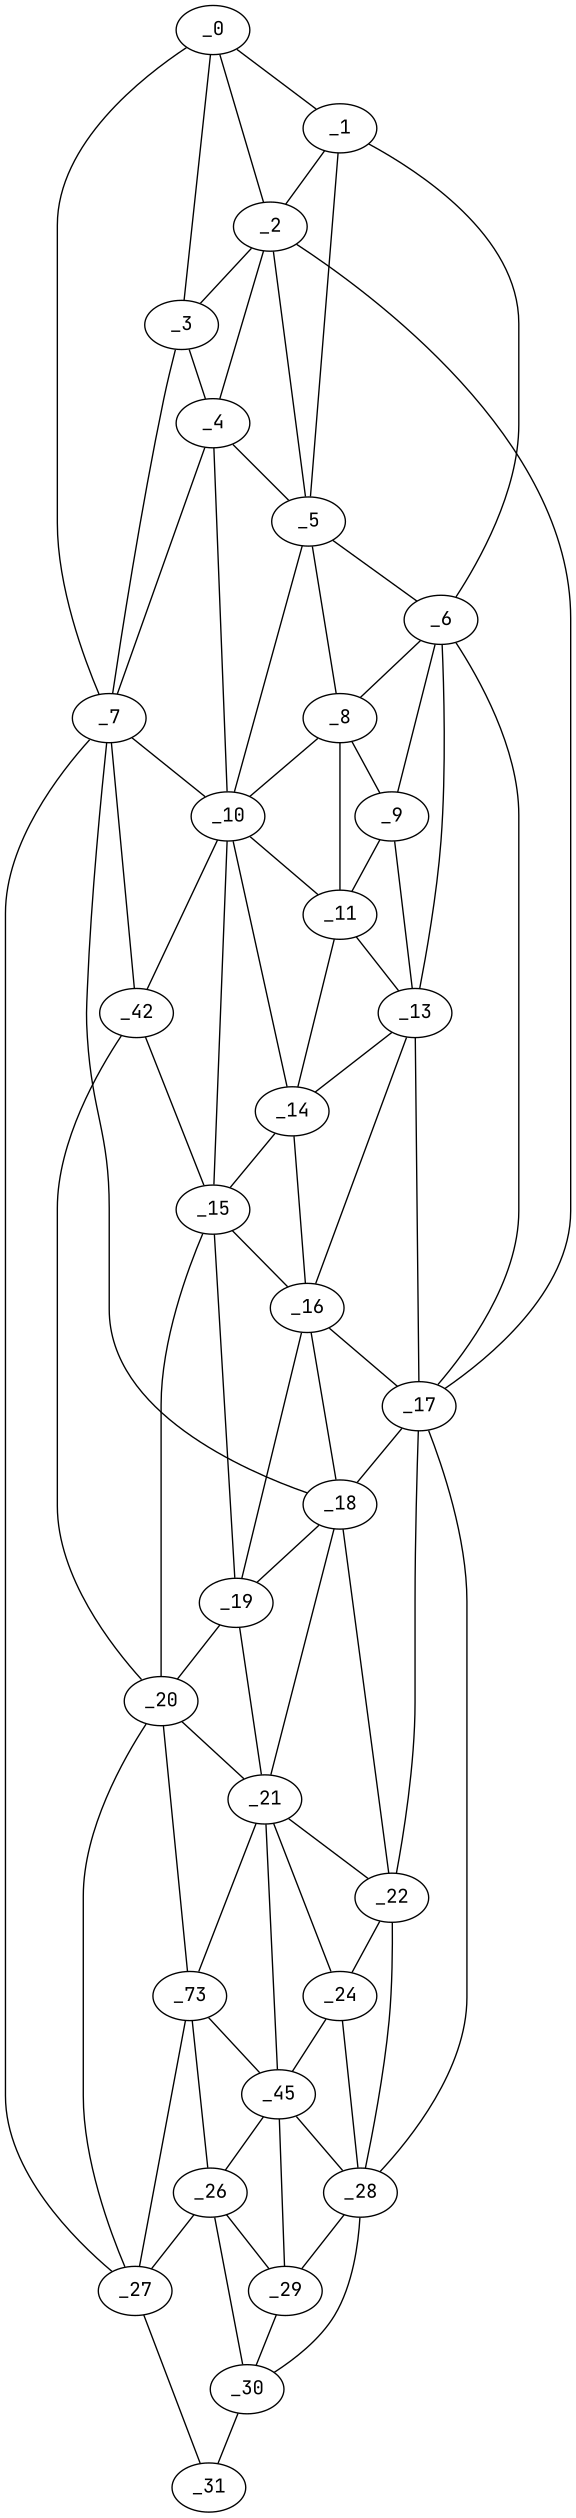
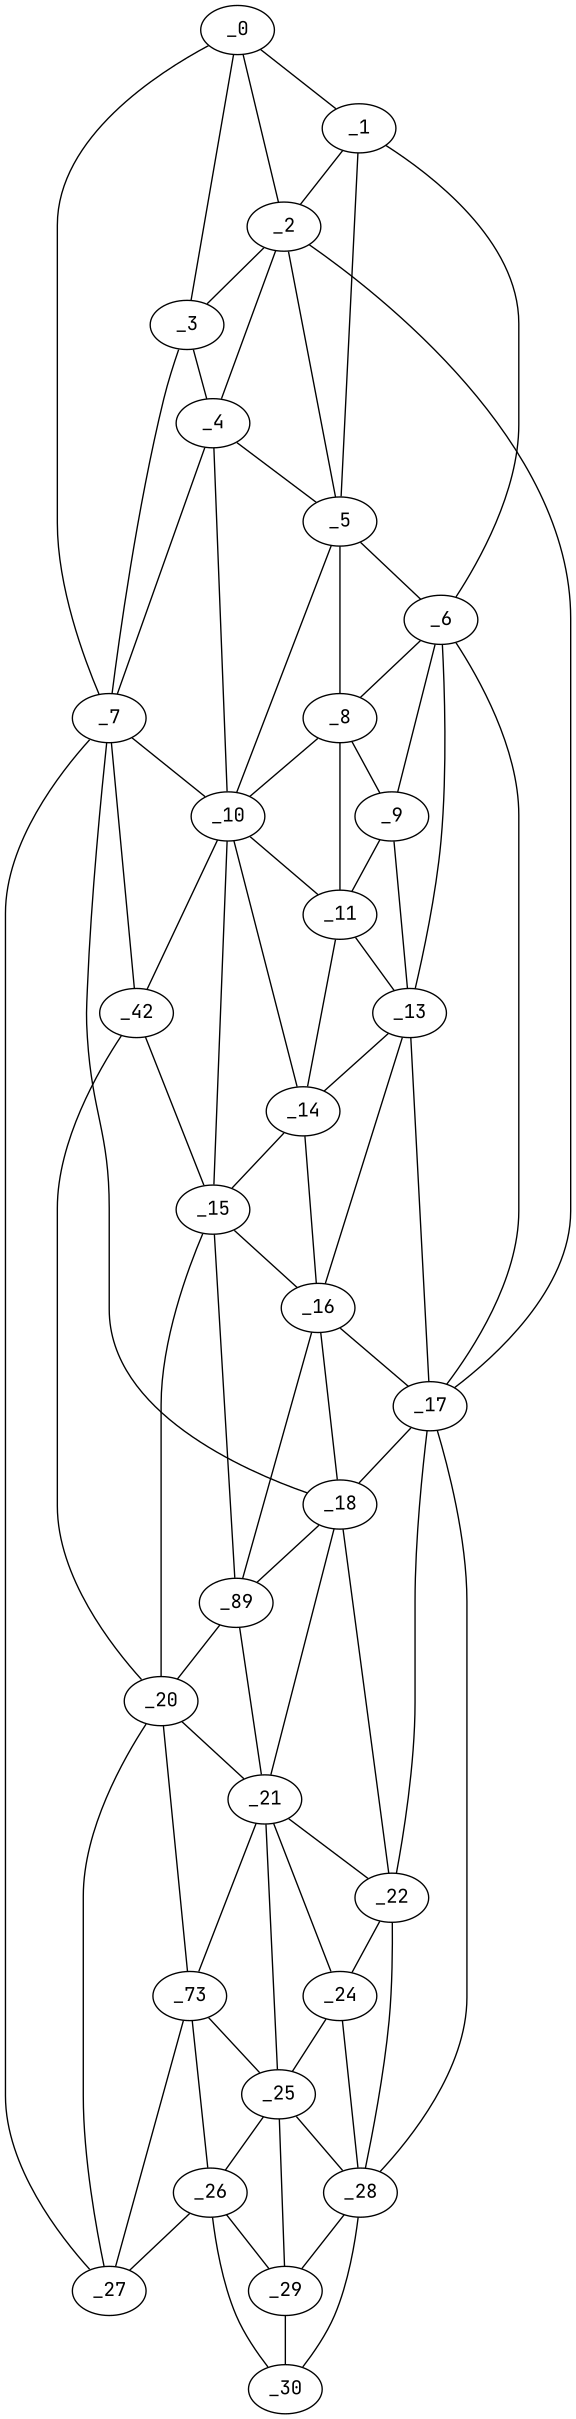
(236, 1603) -> (236, 1603)
(279, 2094) -> (279, 2094)
(209, 2488) -> none
